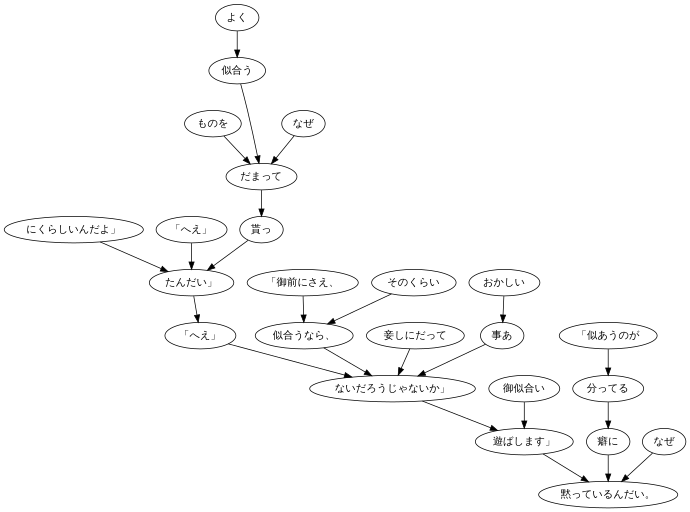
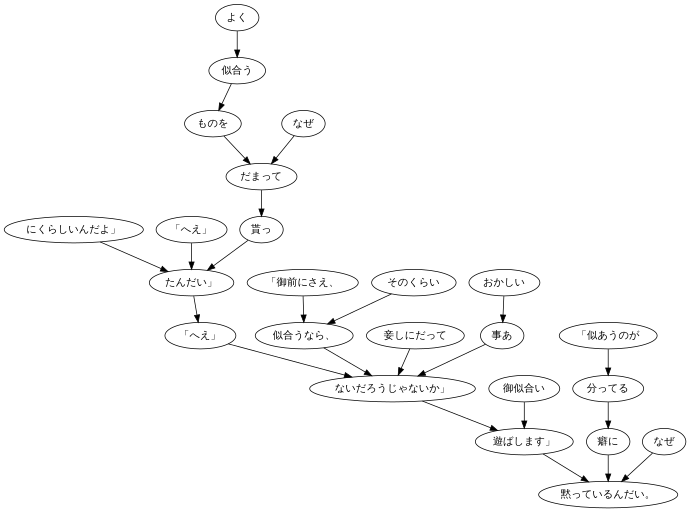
(250, 120) -> (227, 94)
